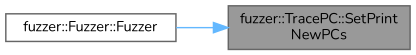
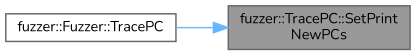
(91, 28) -> (91, 28)
